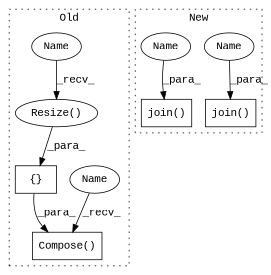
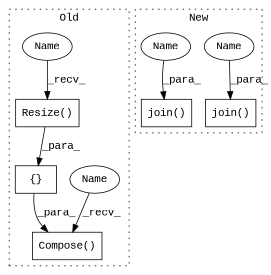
(57, 113) -> (47, 113)
